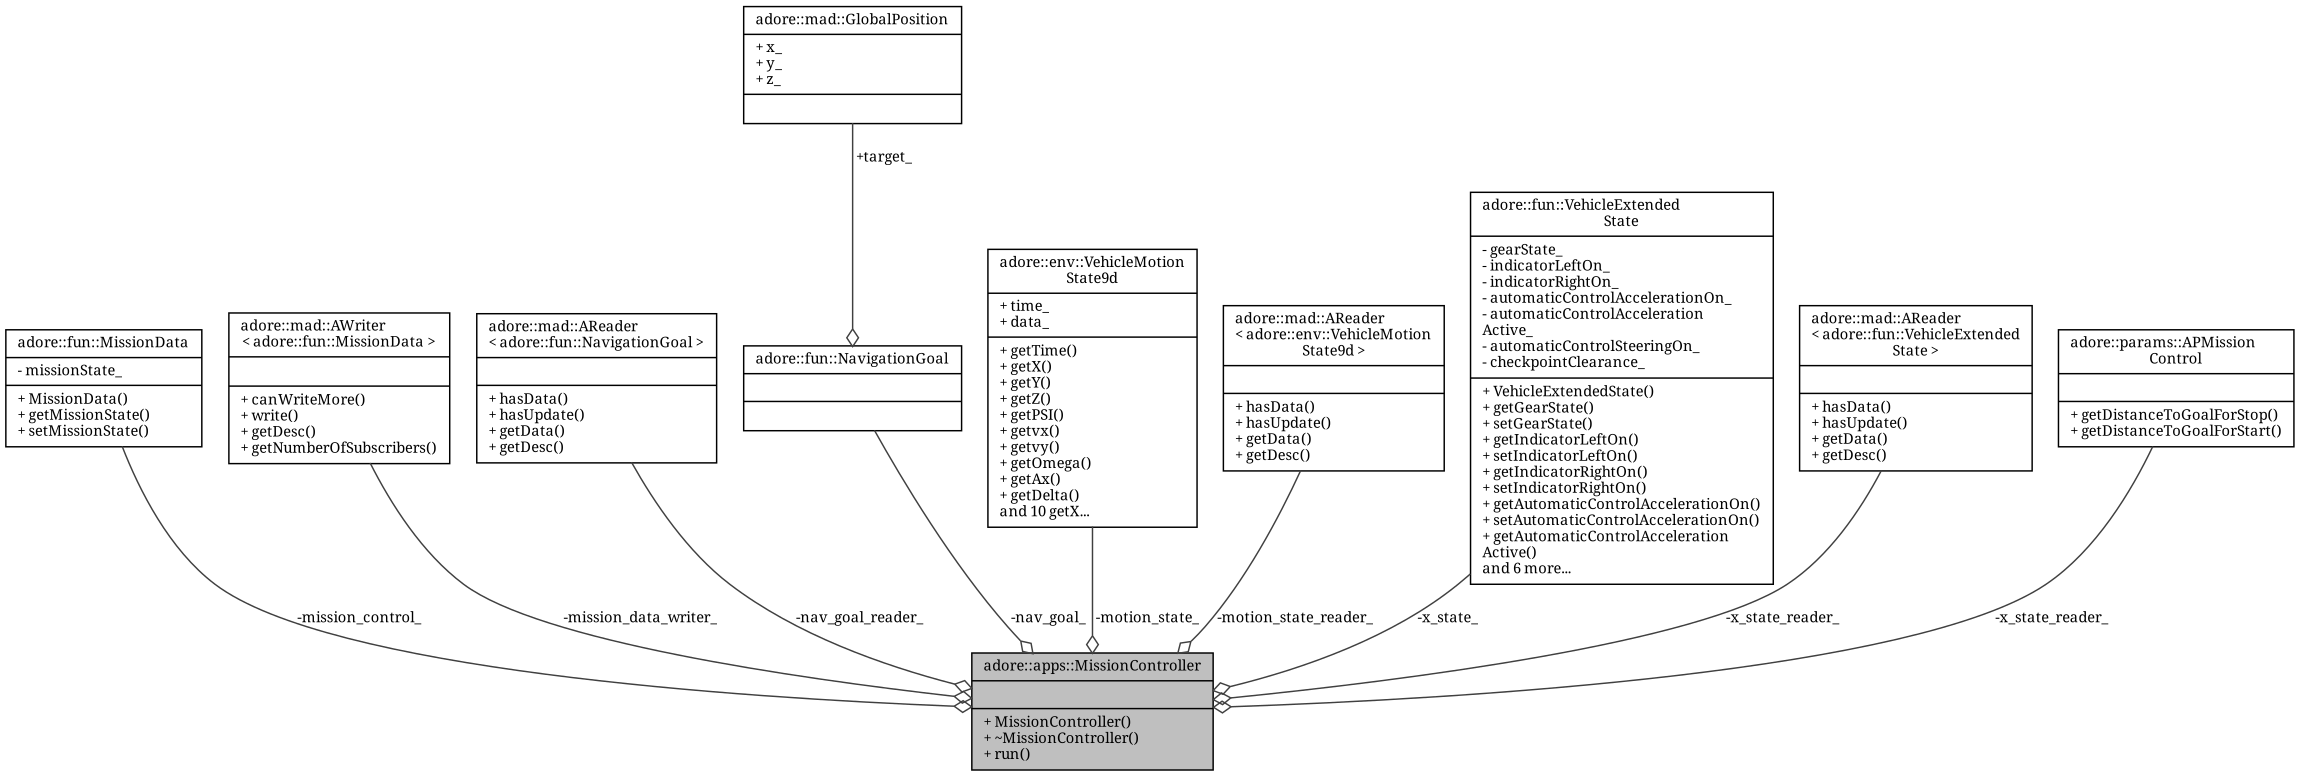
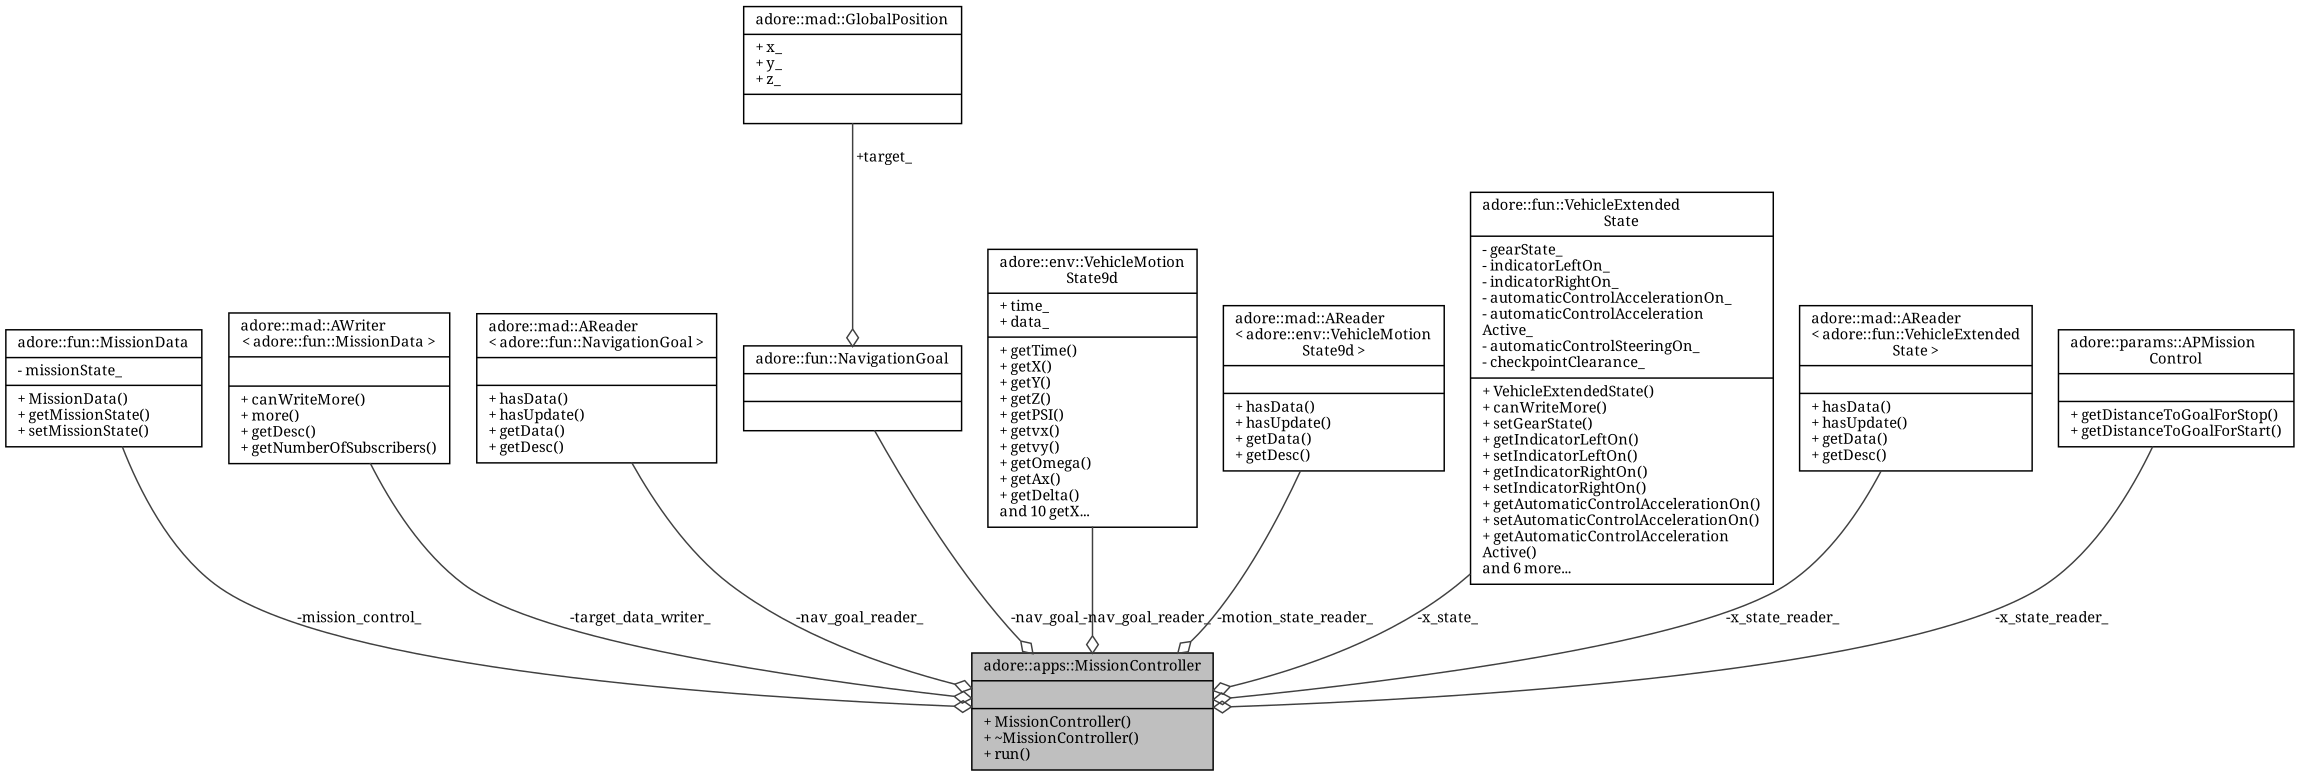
(1539, 408) -> (1545, 408)
(270, 416) -> (271, 416)
(639, 619) -> (639, 619)
(1146, 619) -> (1146, 619)
